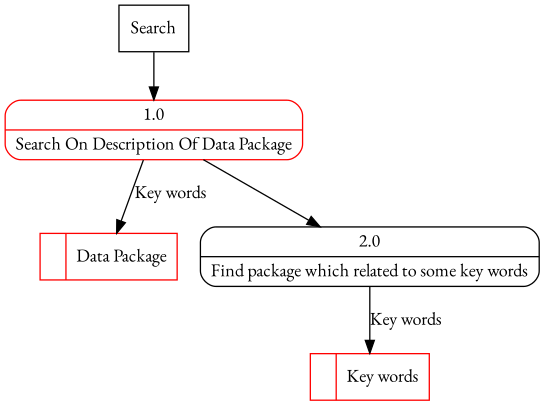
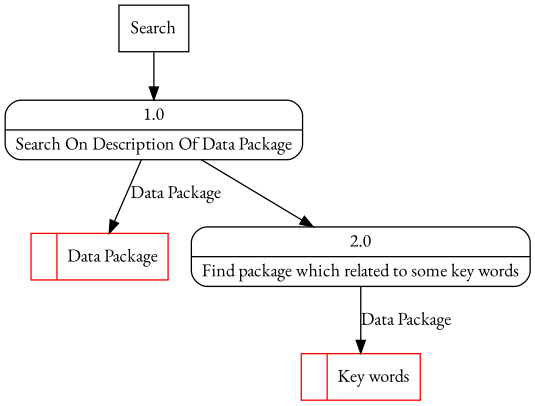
(154, 130) -> (154, 130)
(171, 193) -> (176, 193)
(406, 320) -> (406, 320)
